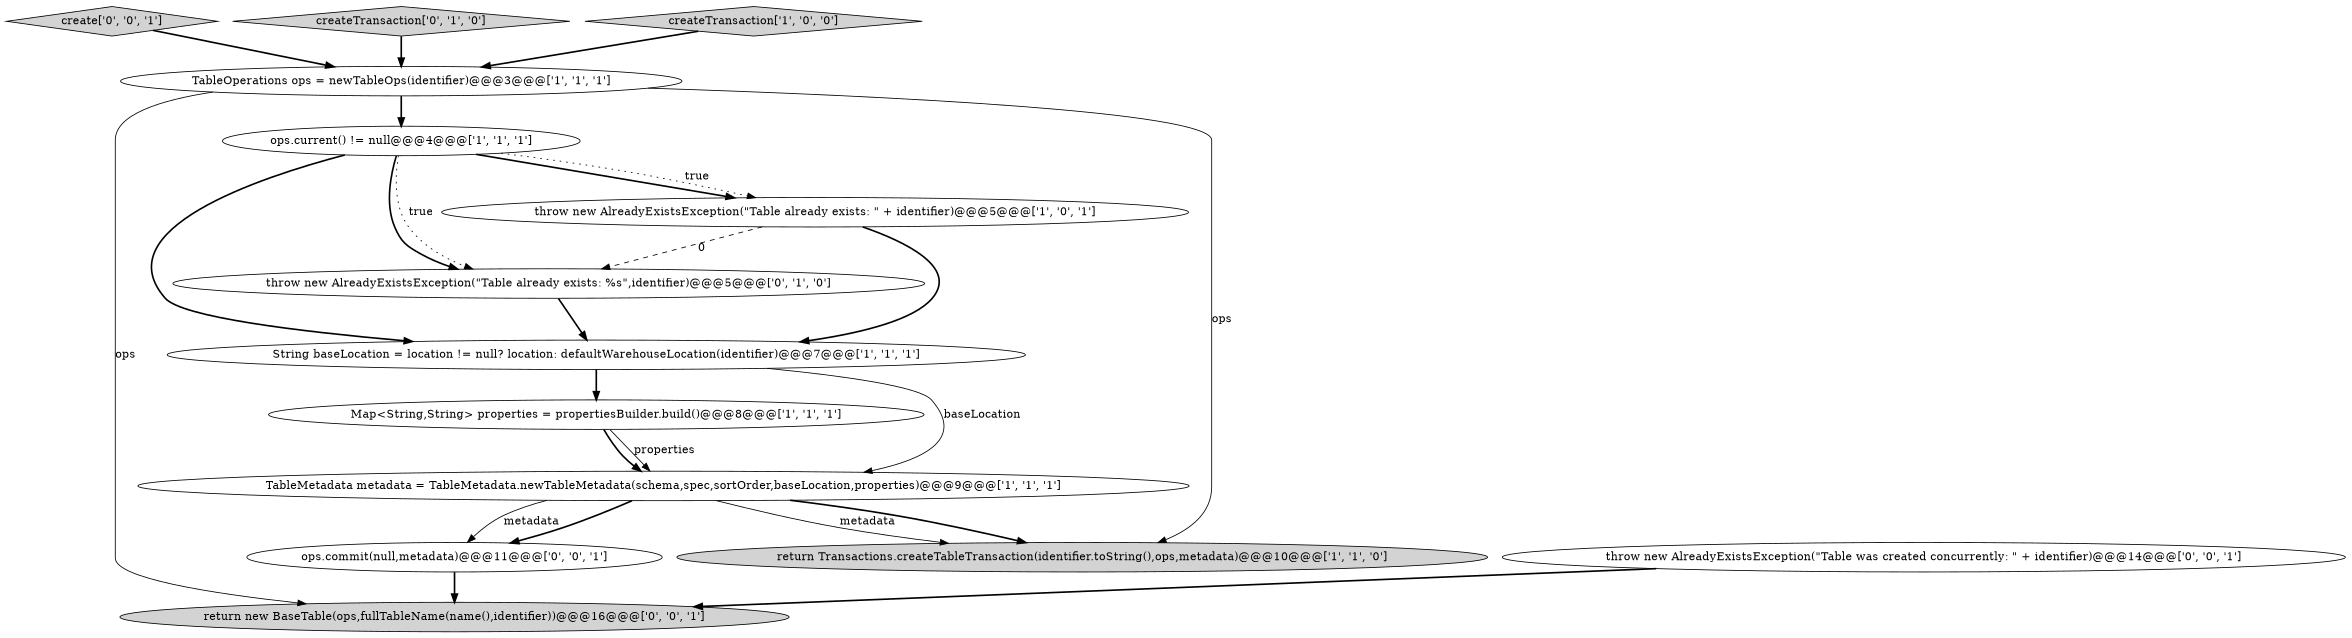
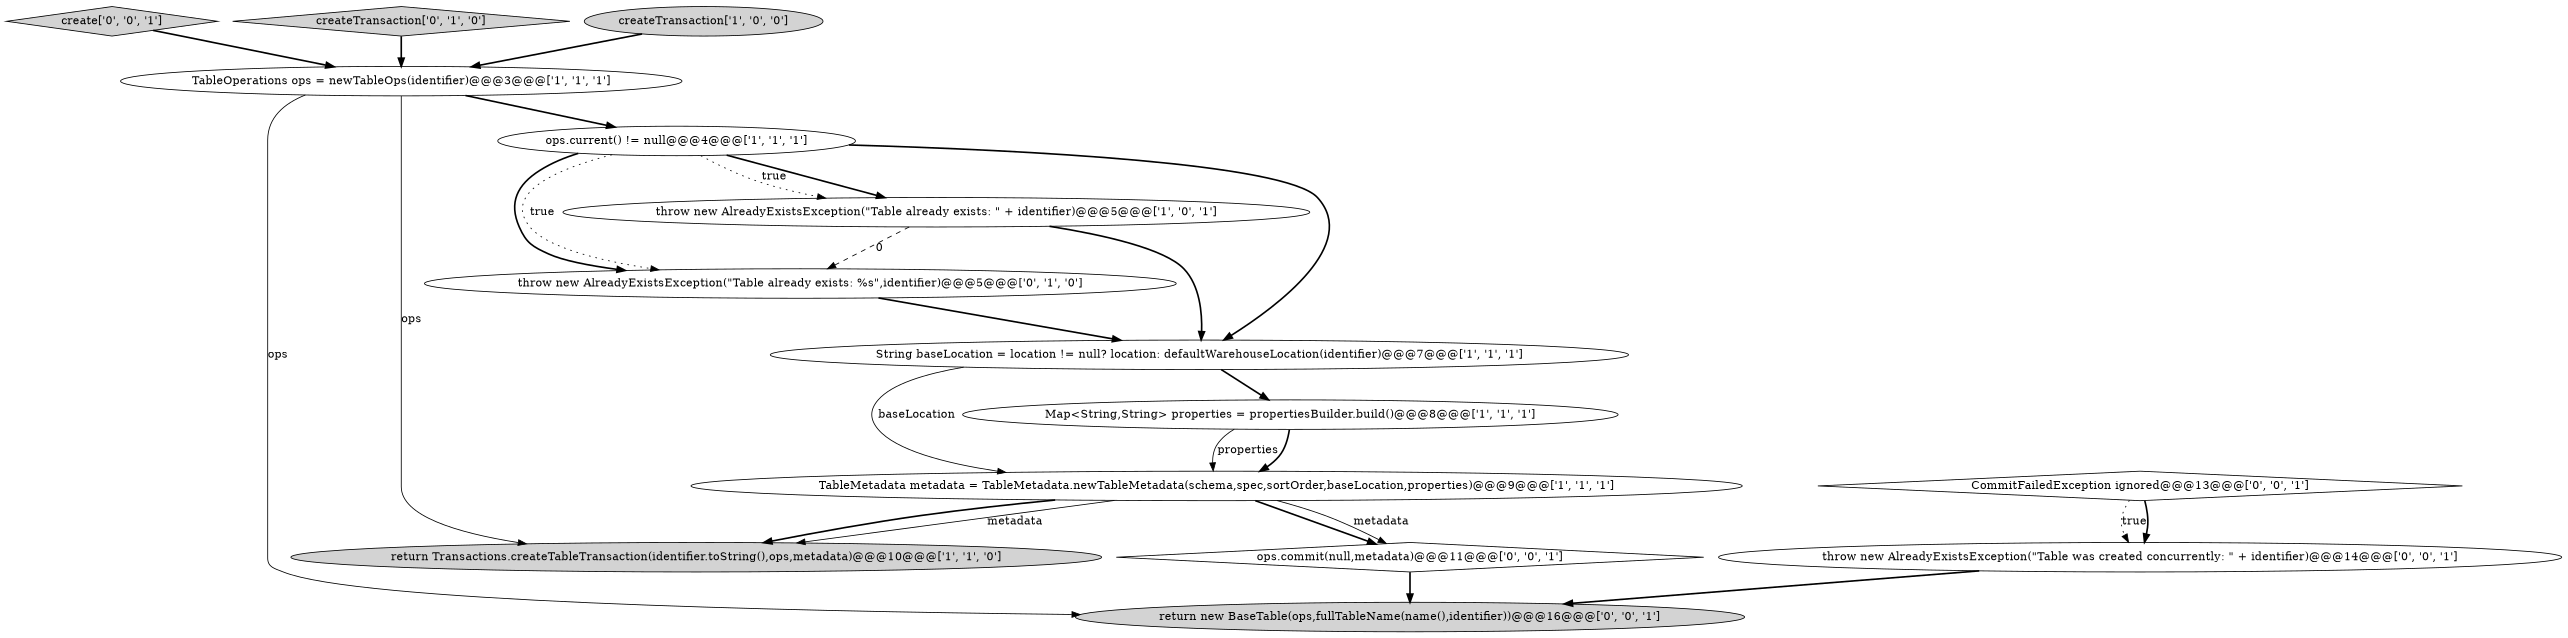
(754, 21) -> (704, 21)
none -> (2140, 486)
(455, 557) -> (1410, 557)
